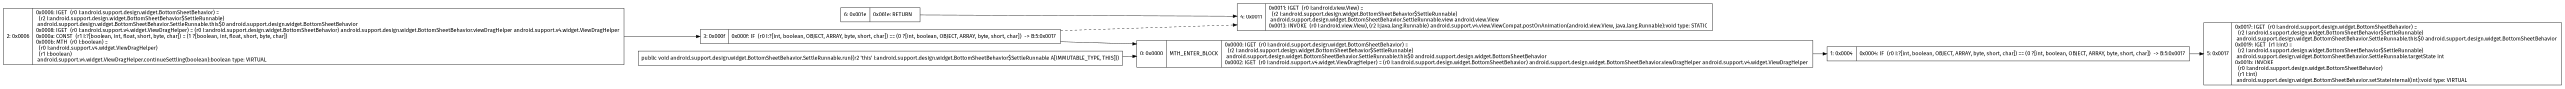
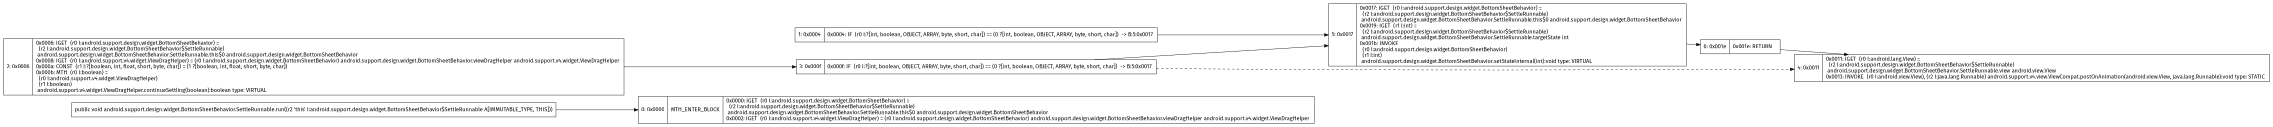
(1317, 8) -> (1874, 59)
(895, 15) -> (1755, 47)
(1097, 43) -> (1210, 53)
none -> (1691, 44)
(1818, 54) -> none
